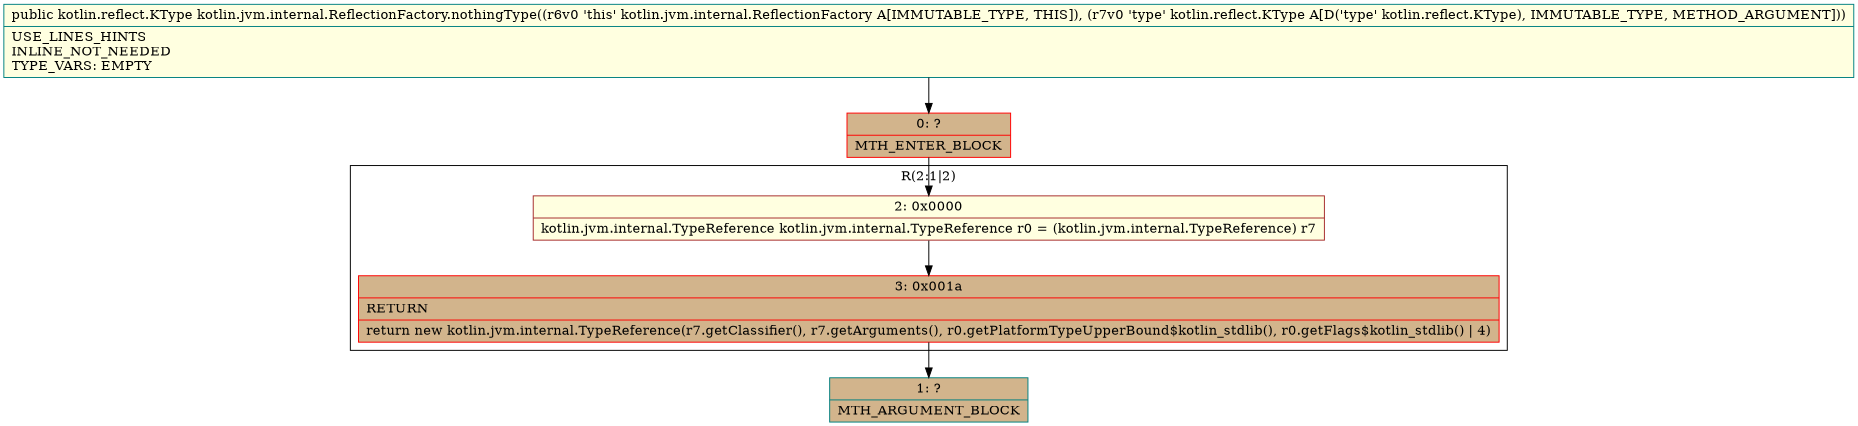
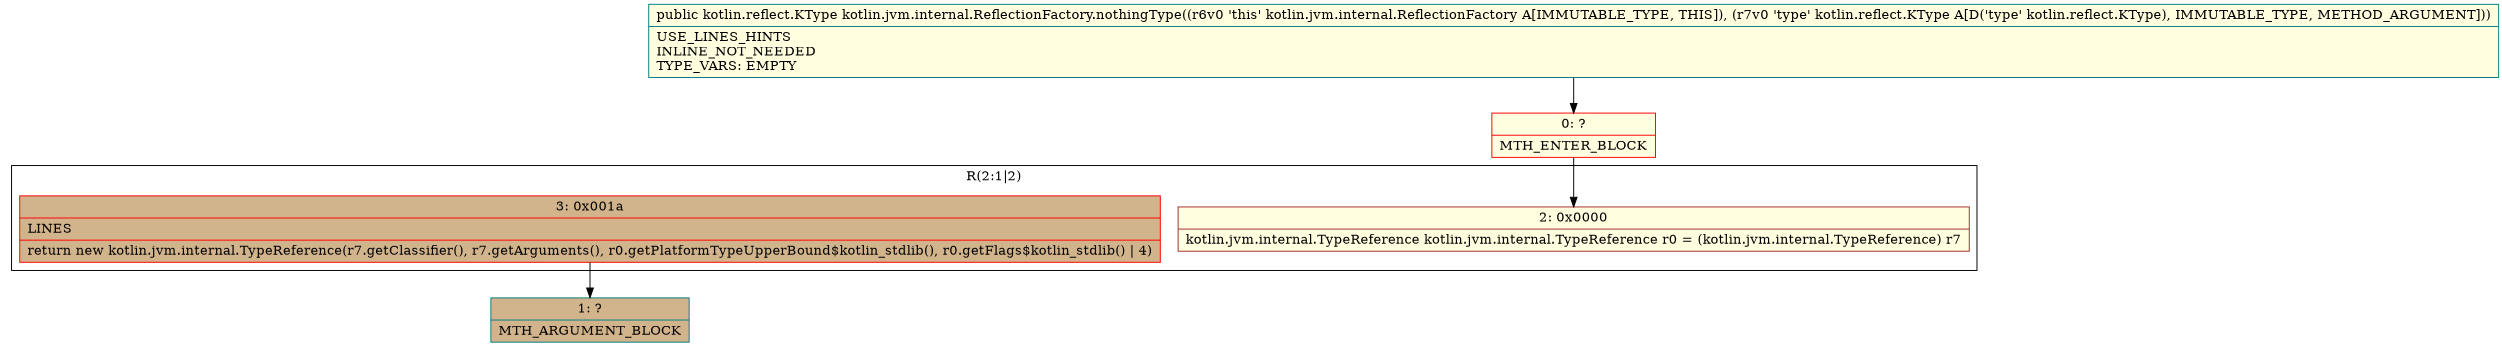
(929, 135) -> (1574, 135)
(929, 253) -> none
(398, 308) -> (50, 229)
